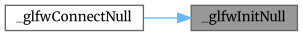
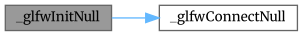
(161, 18) -> (129, 18)
